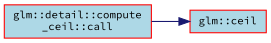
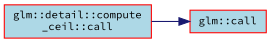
(228, 21) -> (228, 21)
